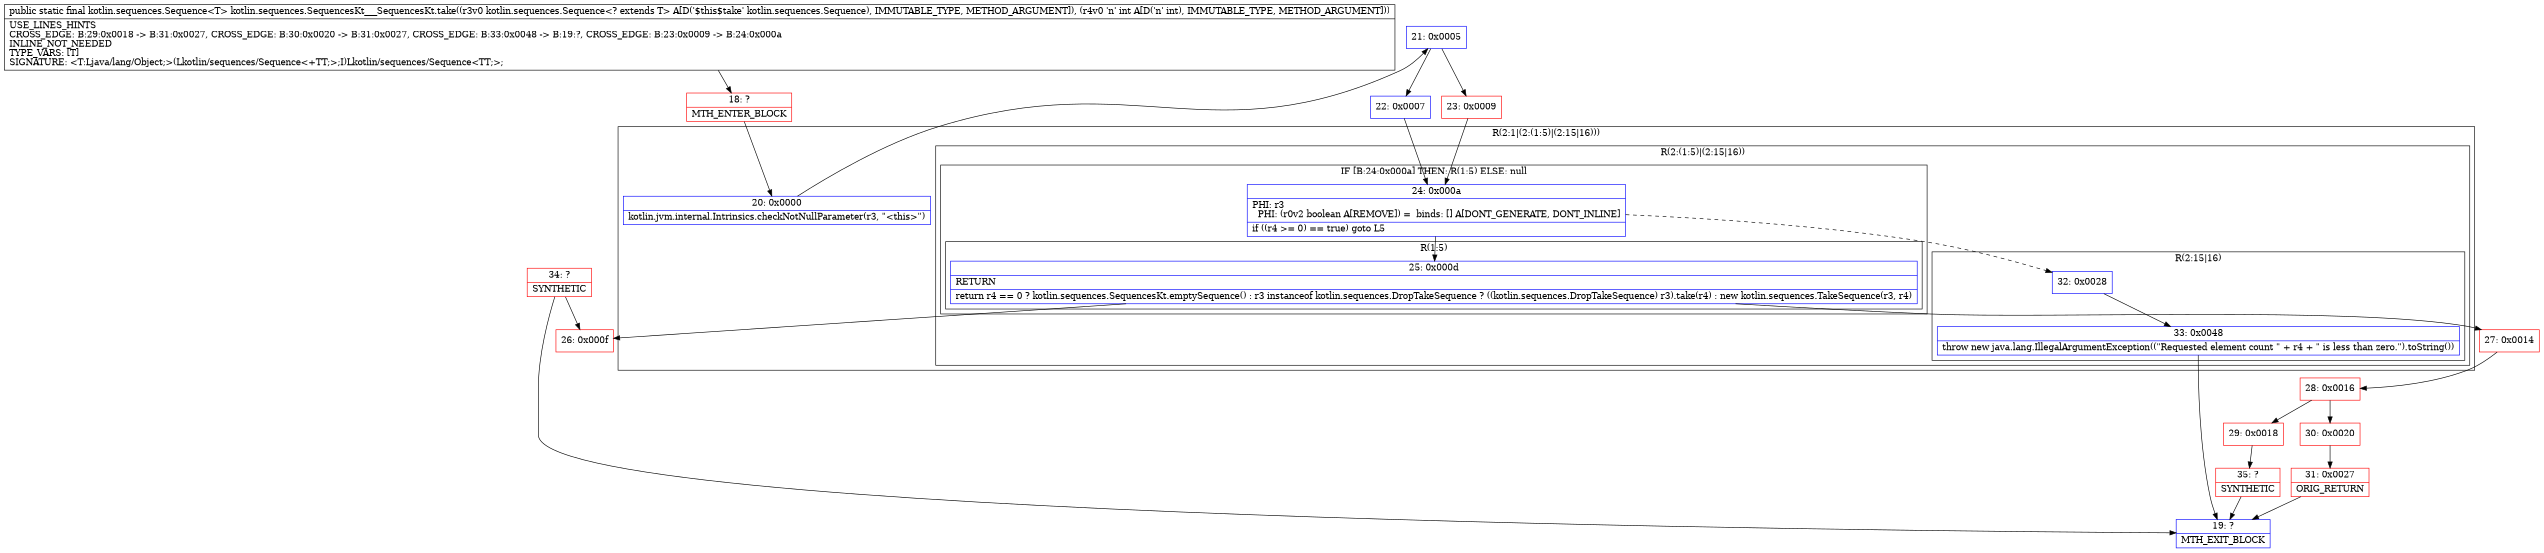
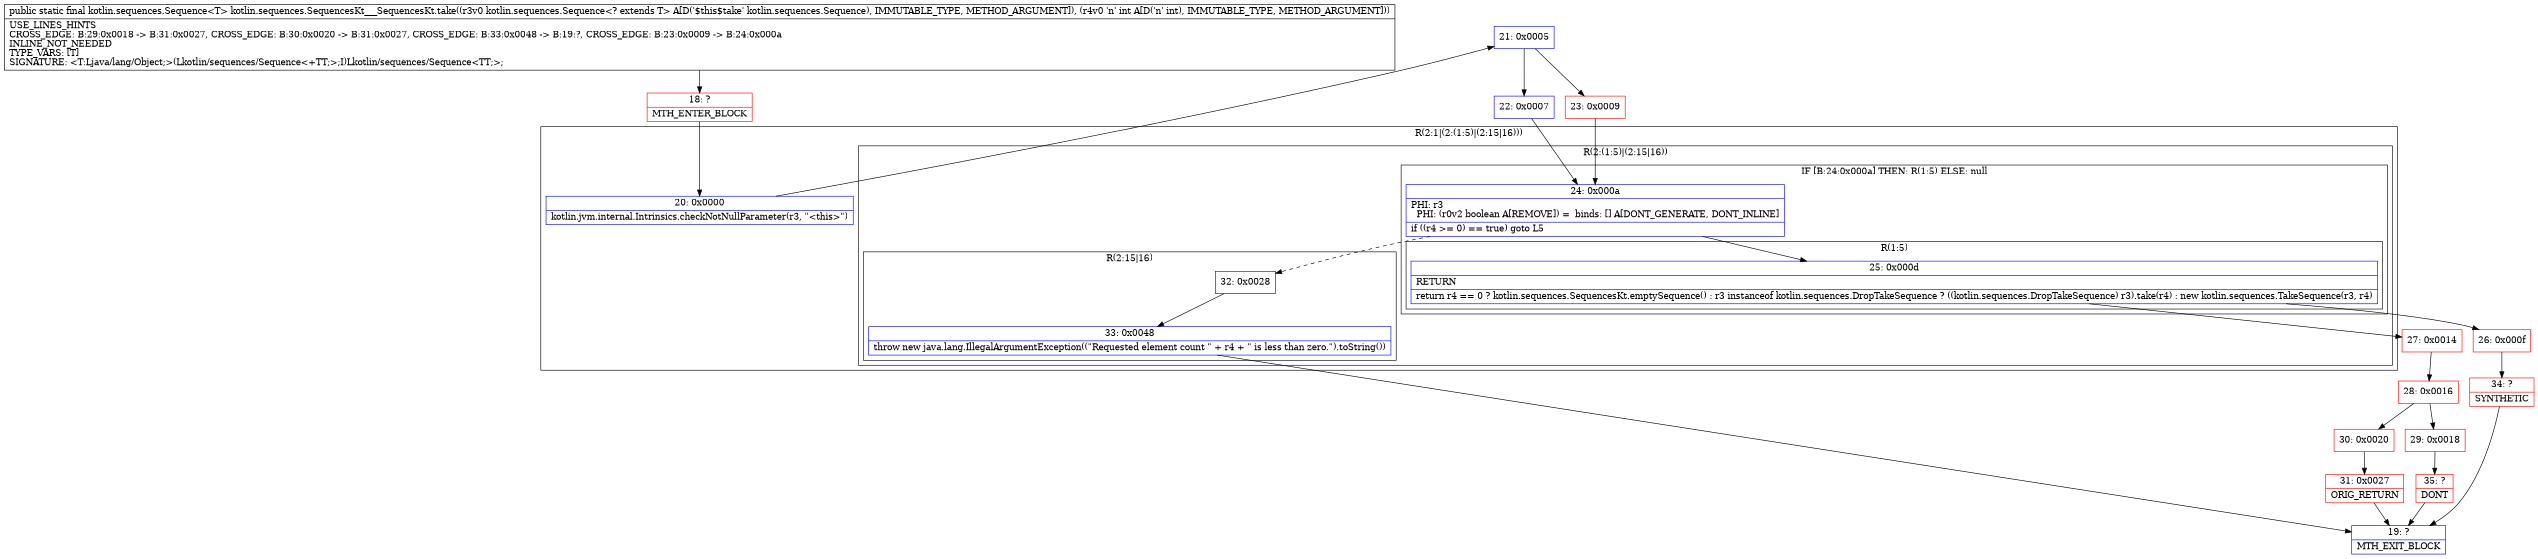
(571, 310) -> (2502, 362)
(2248, 489) -> (2435, 495)
